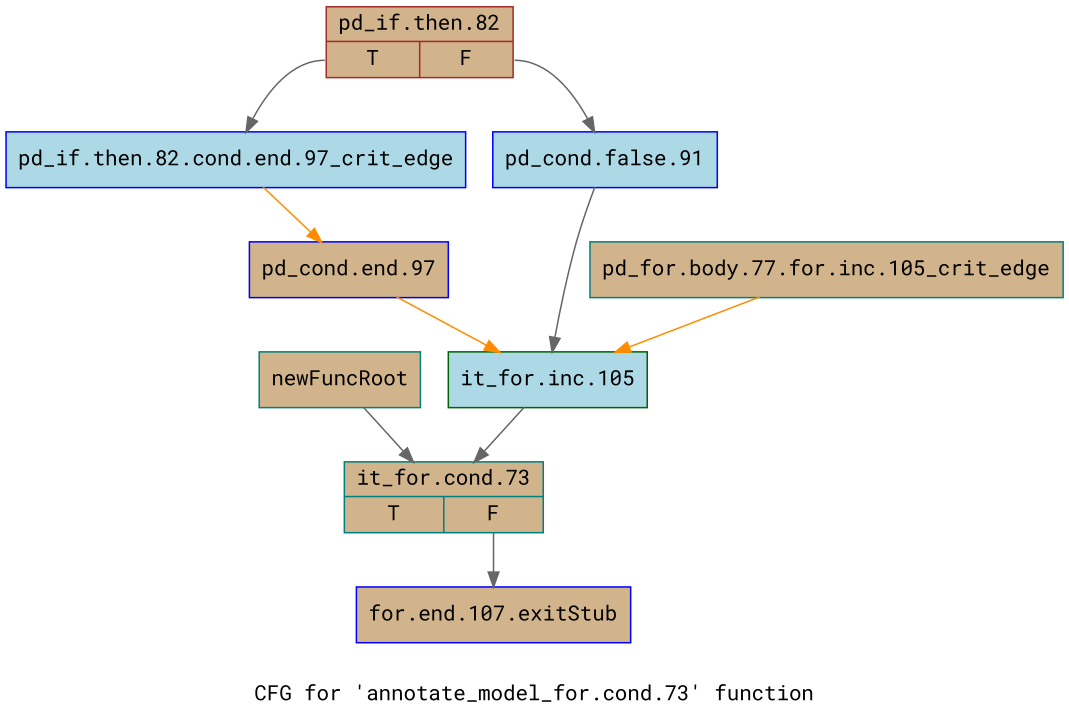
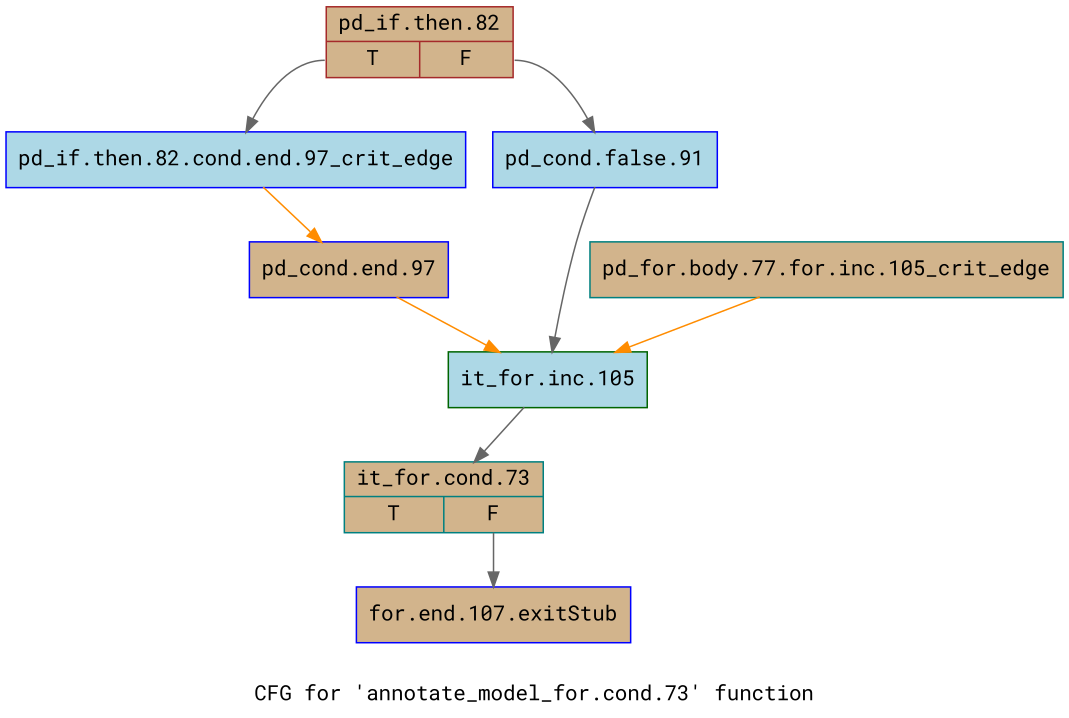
(340, 380) -> none
